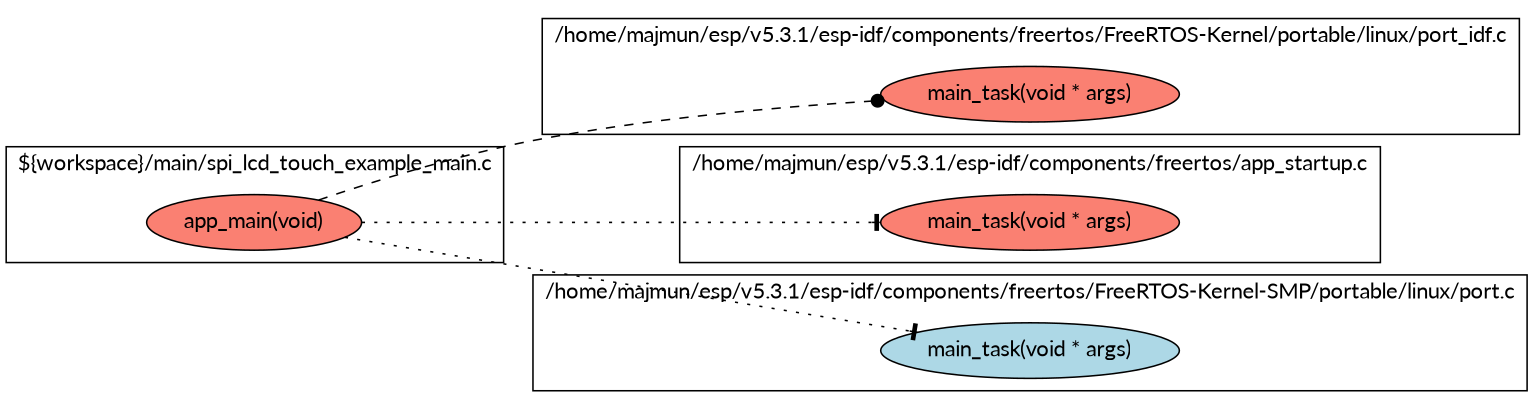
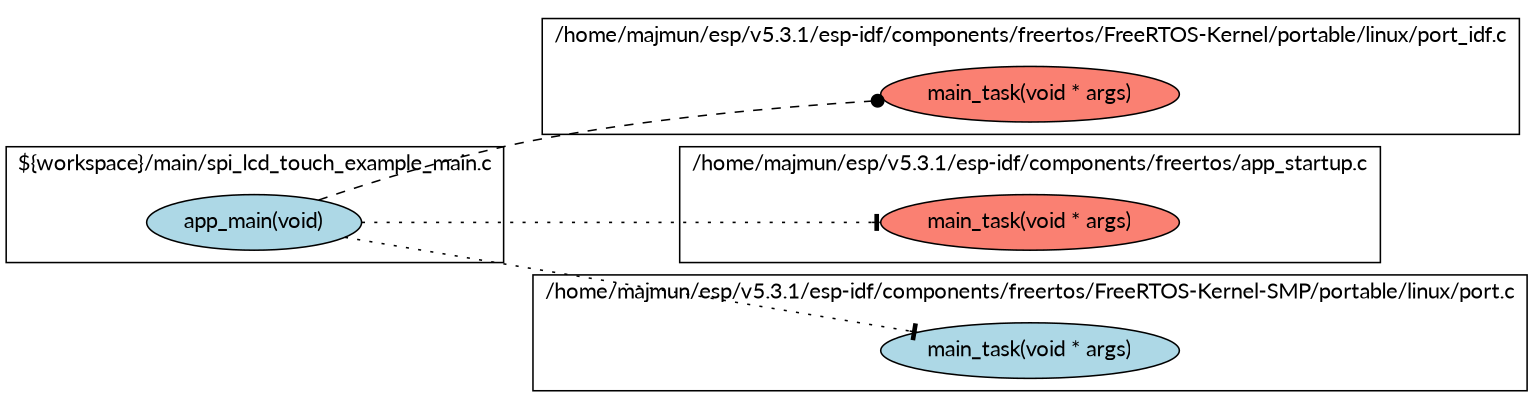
(254, 222) -> (254, 222)
